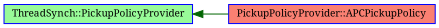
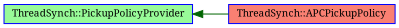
(332, 14) -> (312, 14)
